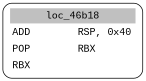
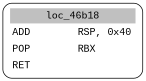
(45, 65) -> (45, 65)
